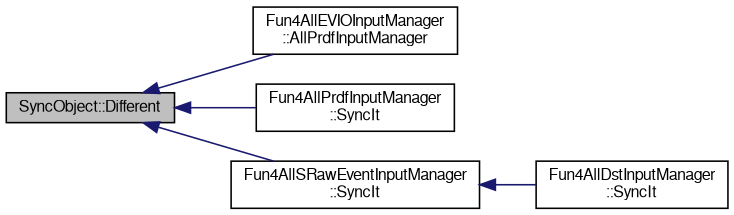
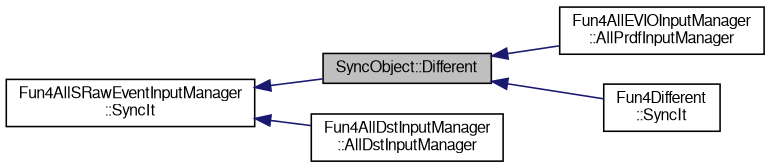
(355, 108) -> (662, 108)
(216, 144) -> (297, 82)
(632, 185) -> (407, 138)
